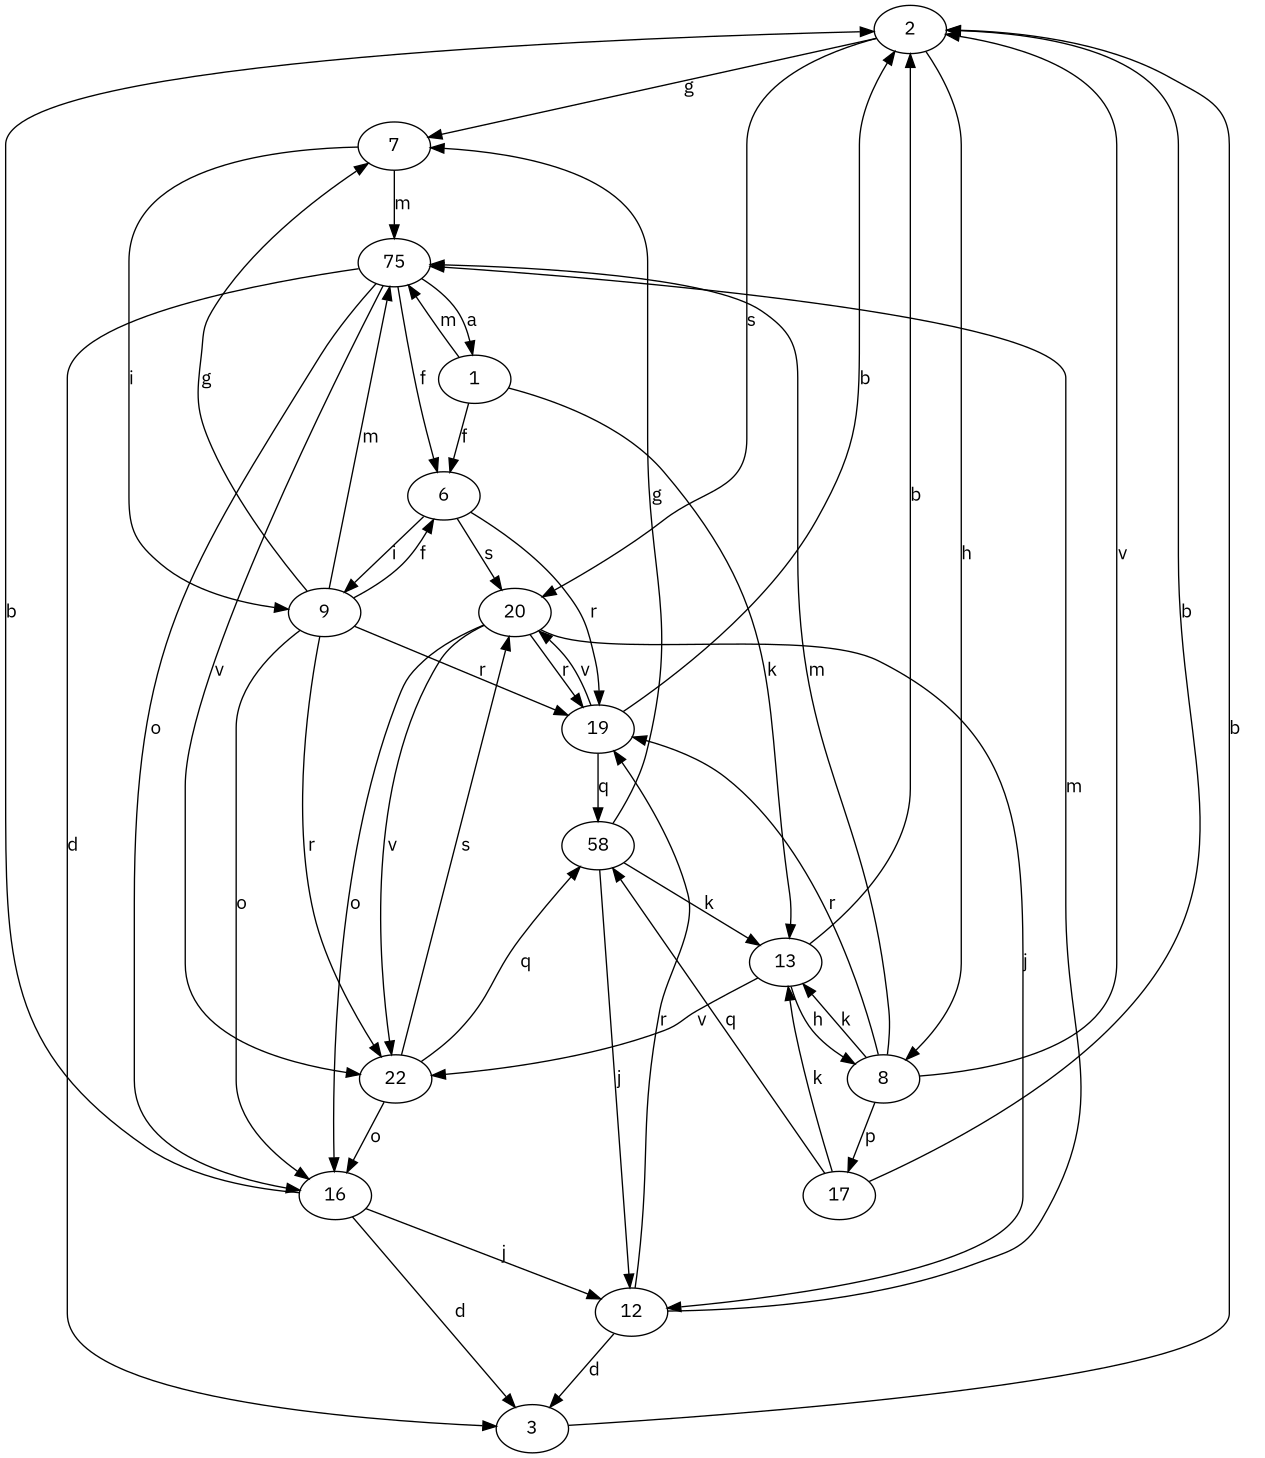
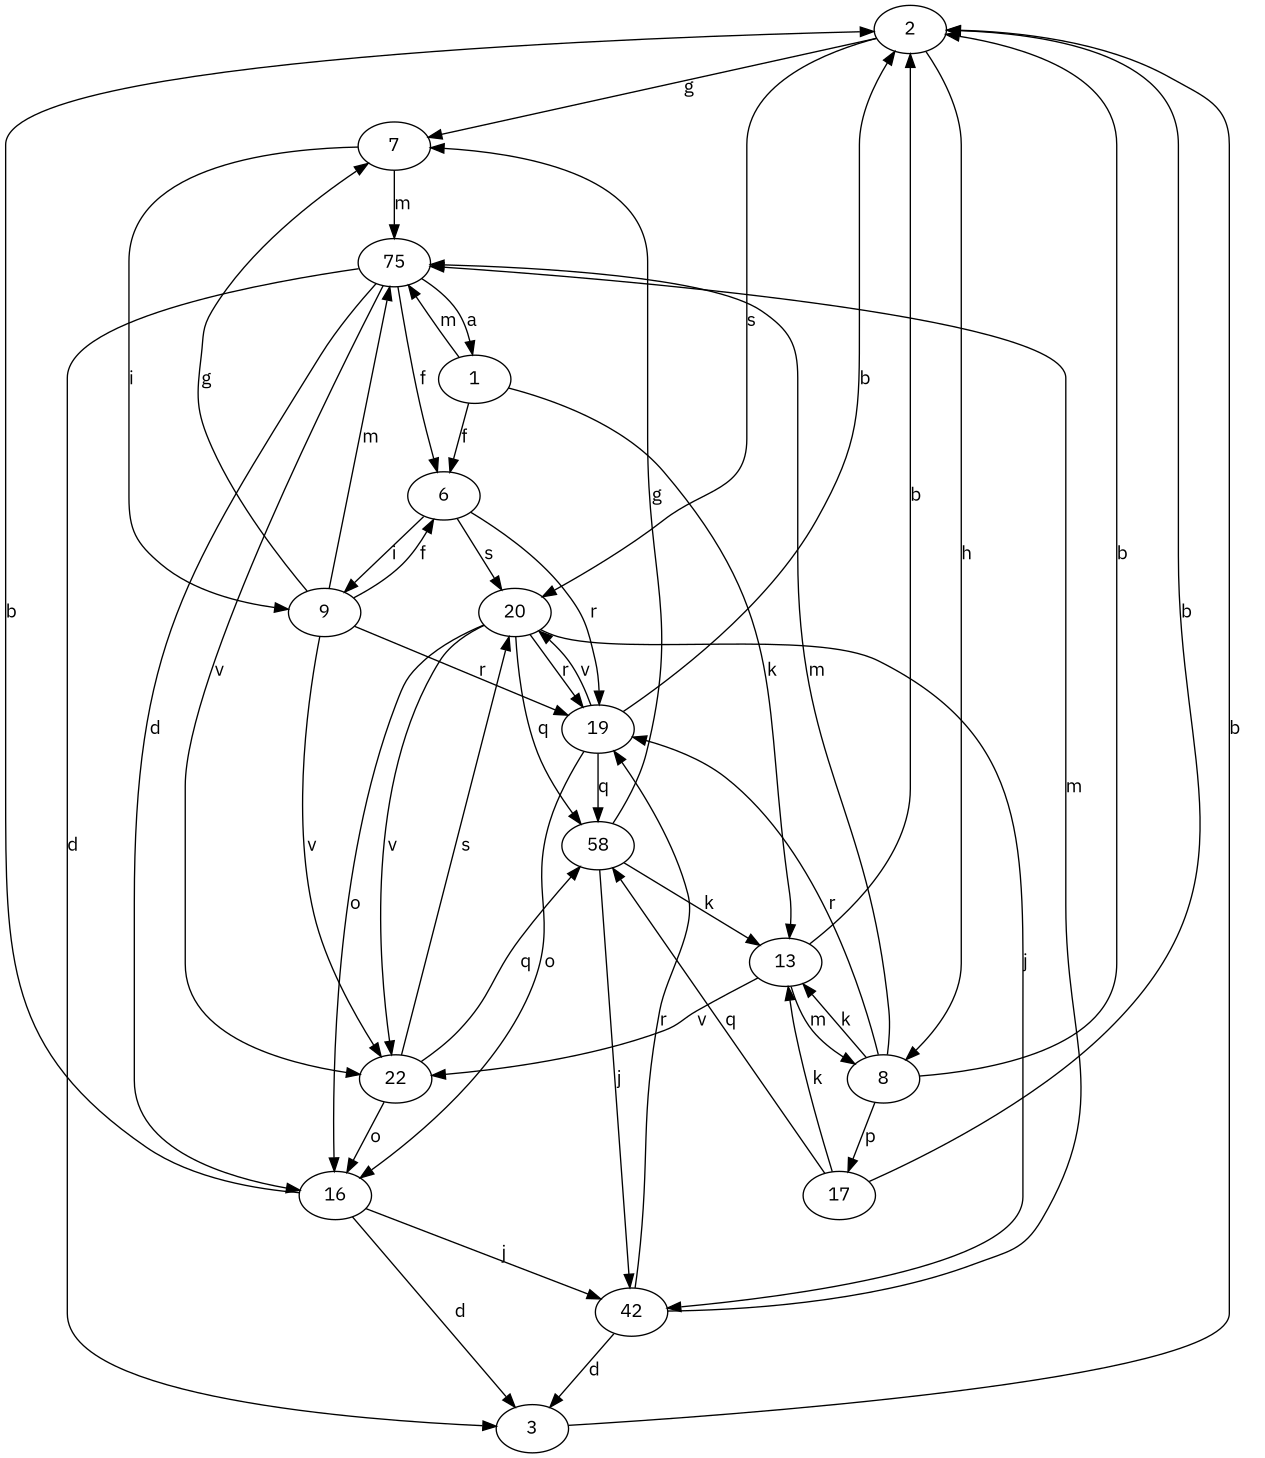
(1123, 554) -> (1123, 554)
(156, 729) -> (156, 729)
none -> (530, 730)
(312, 846) -> (312, 846)
(236, 901) -> (532, 987)
(819, 1021) -> (819, 1021)
(632, 1312) -> (632, 1312)
